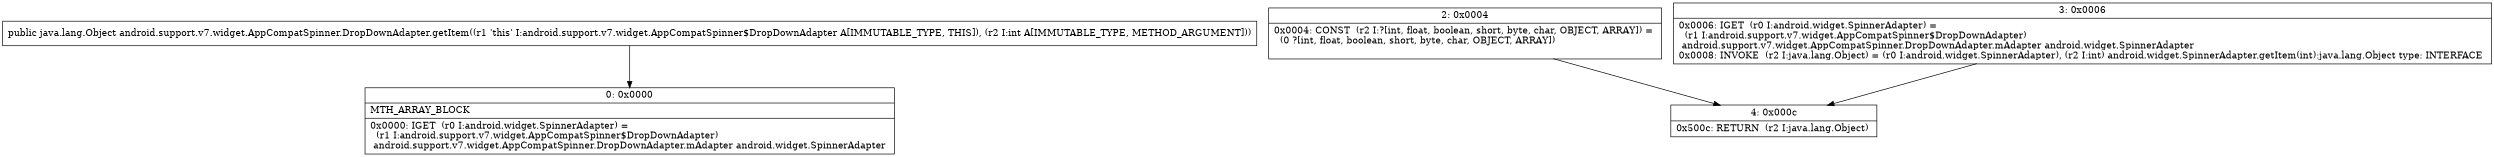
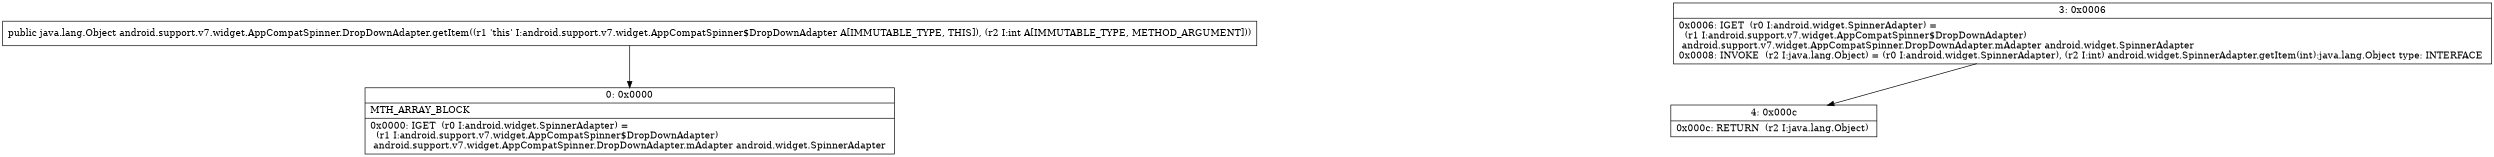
(1465, 33) -> none
(1774, 129) -> (1774, 129)
